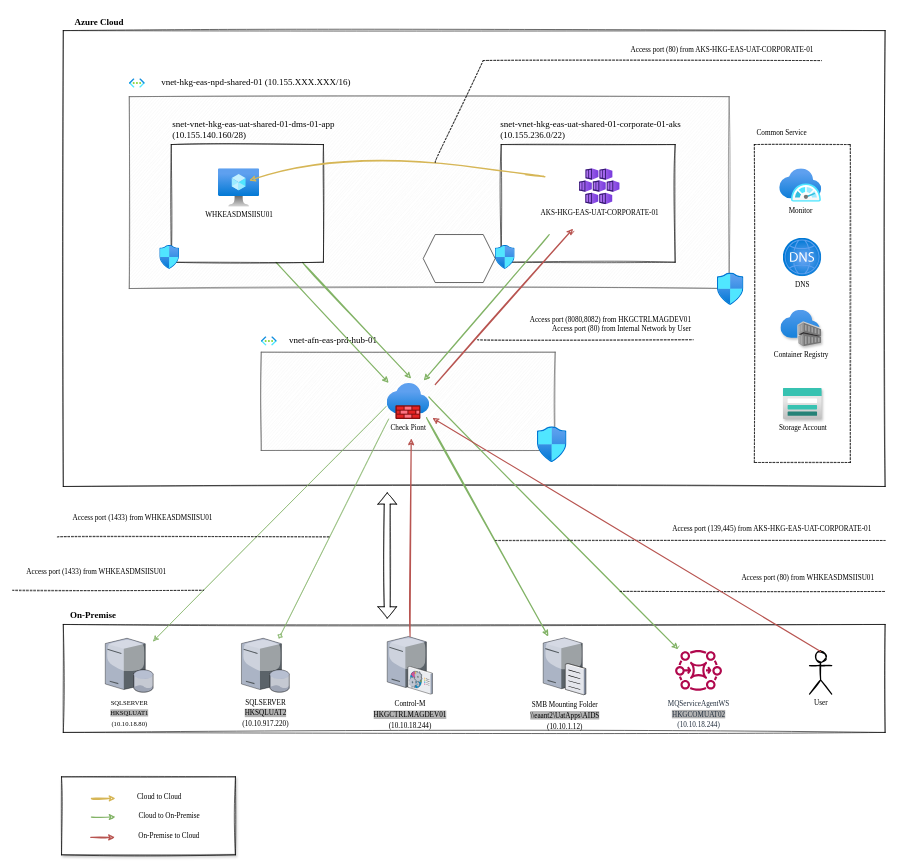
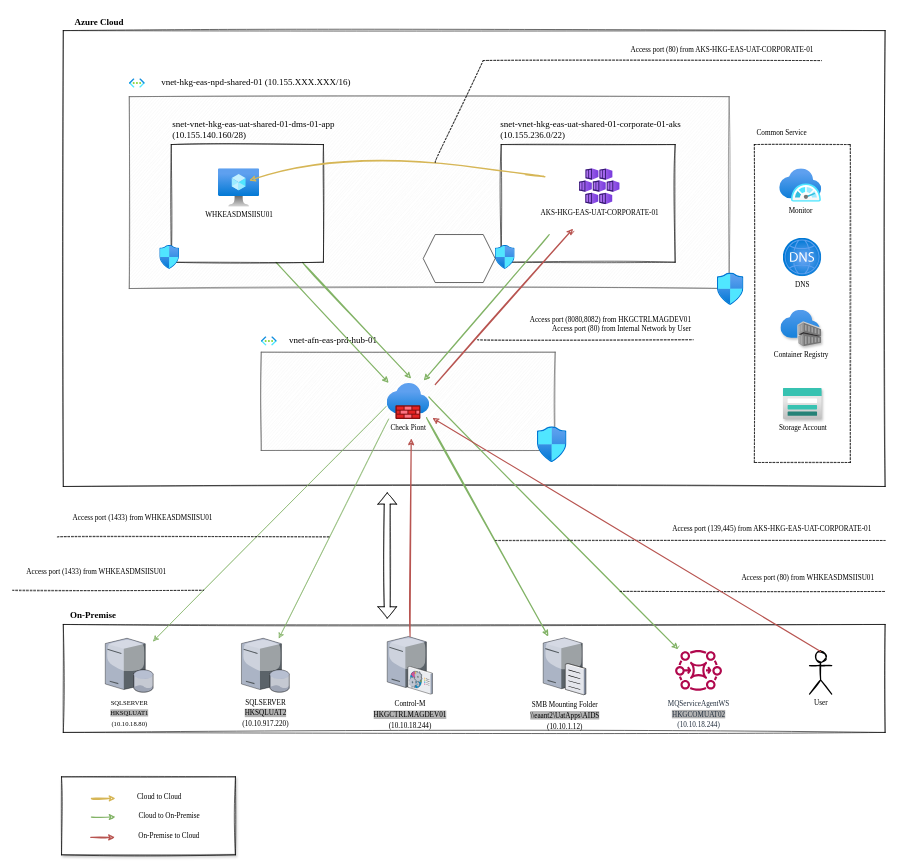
(282, 633) -> (282, 633)
